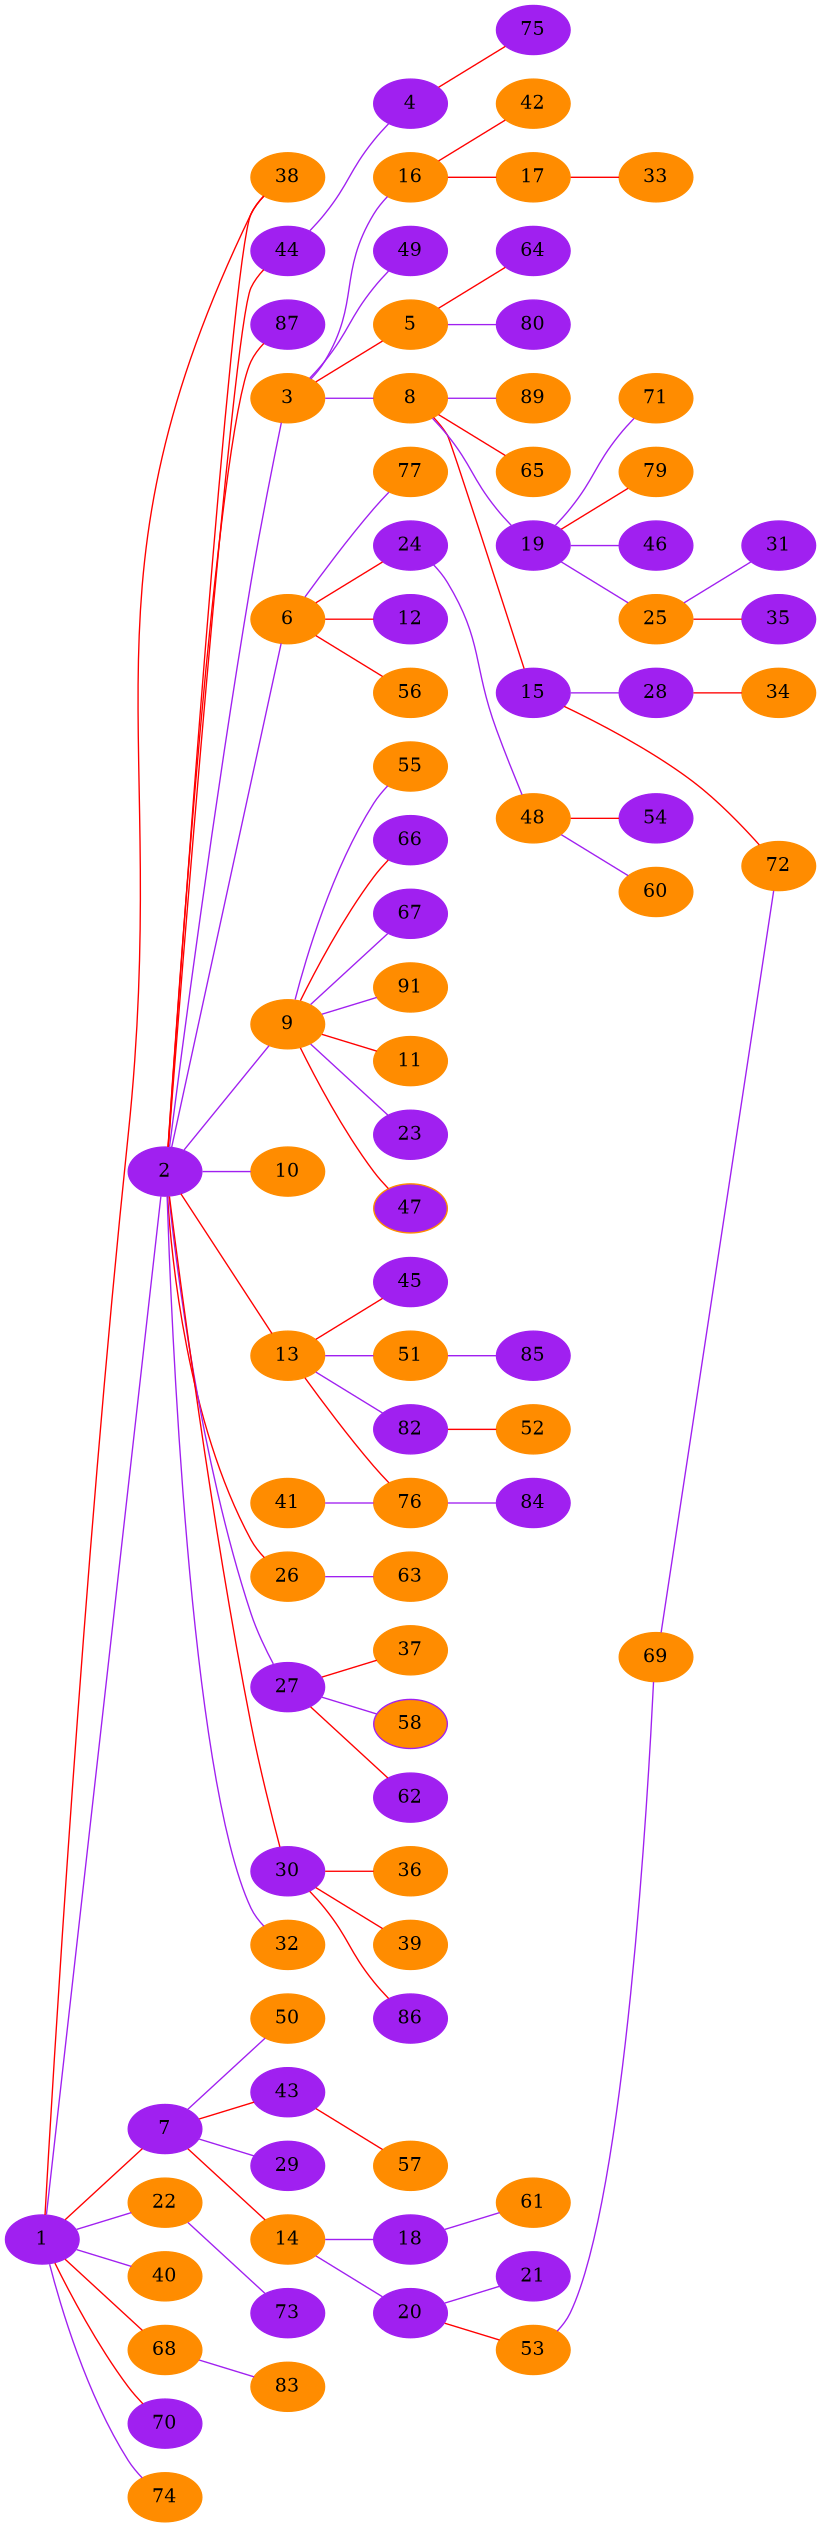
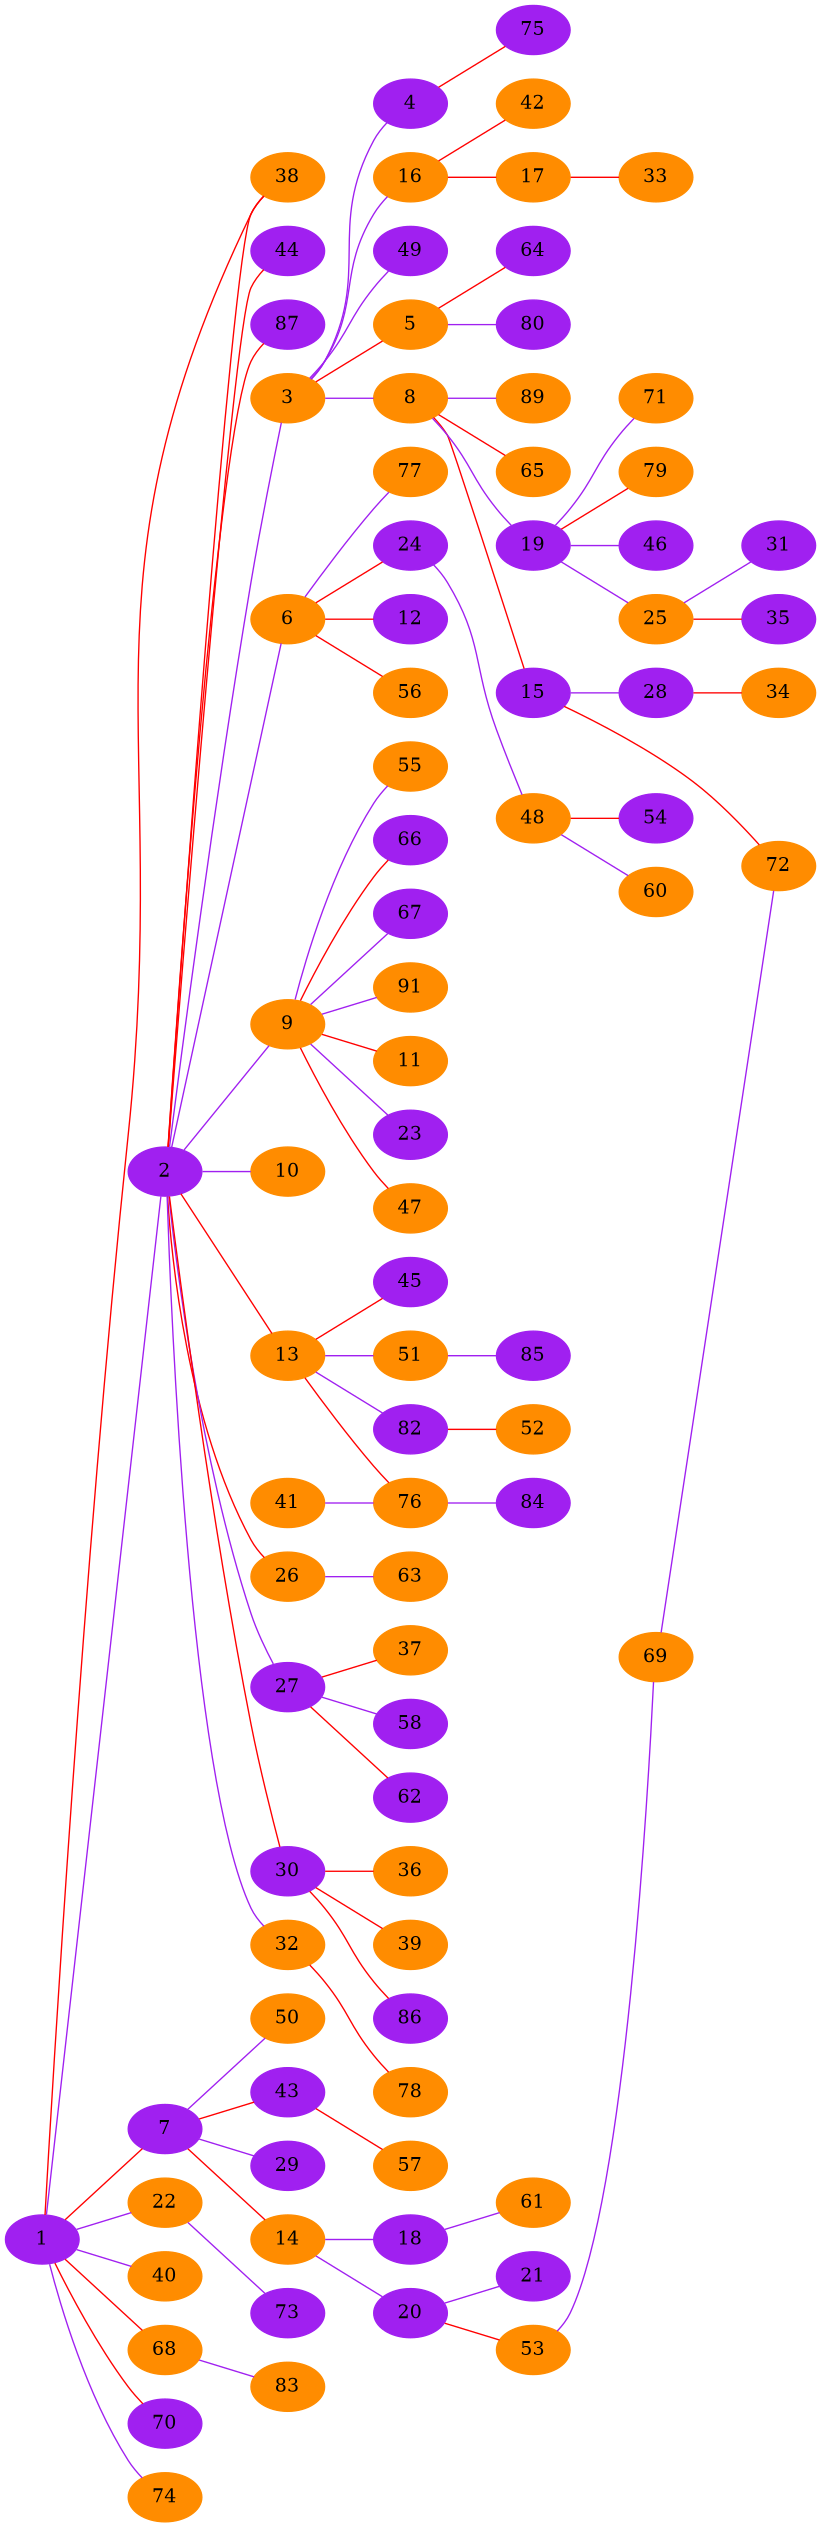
(349, 177) -> (349, 244)
(411, 1208) -> (411, 1208)
(411, 1724) -> (411, 1724)
none -> (411, 2092)
